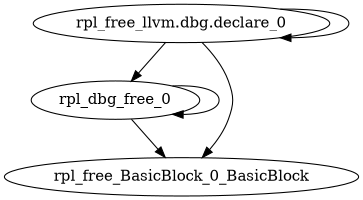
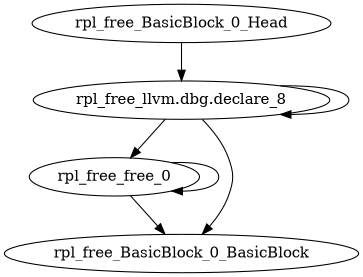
none -> (182, 23)
(182, 23) -> (182, 100)
(115, 100) -> (114, 177)
